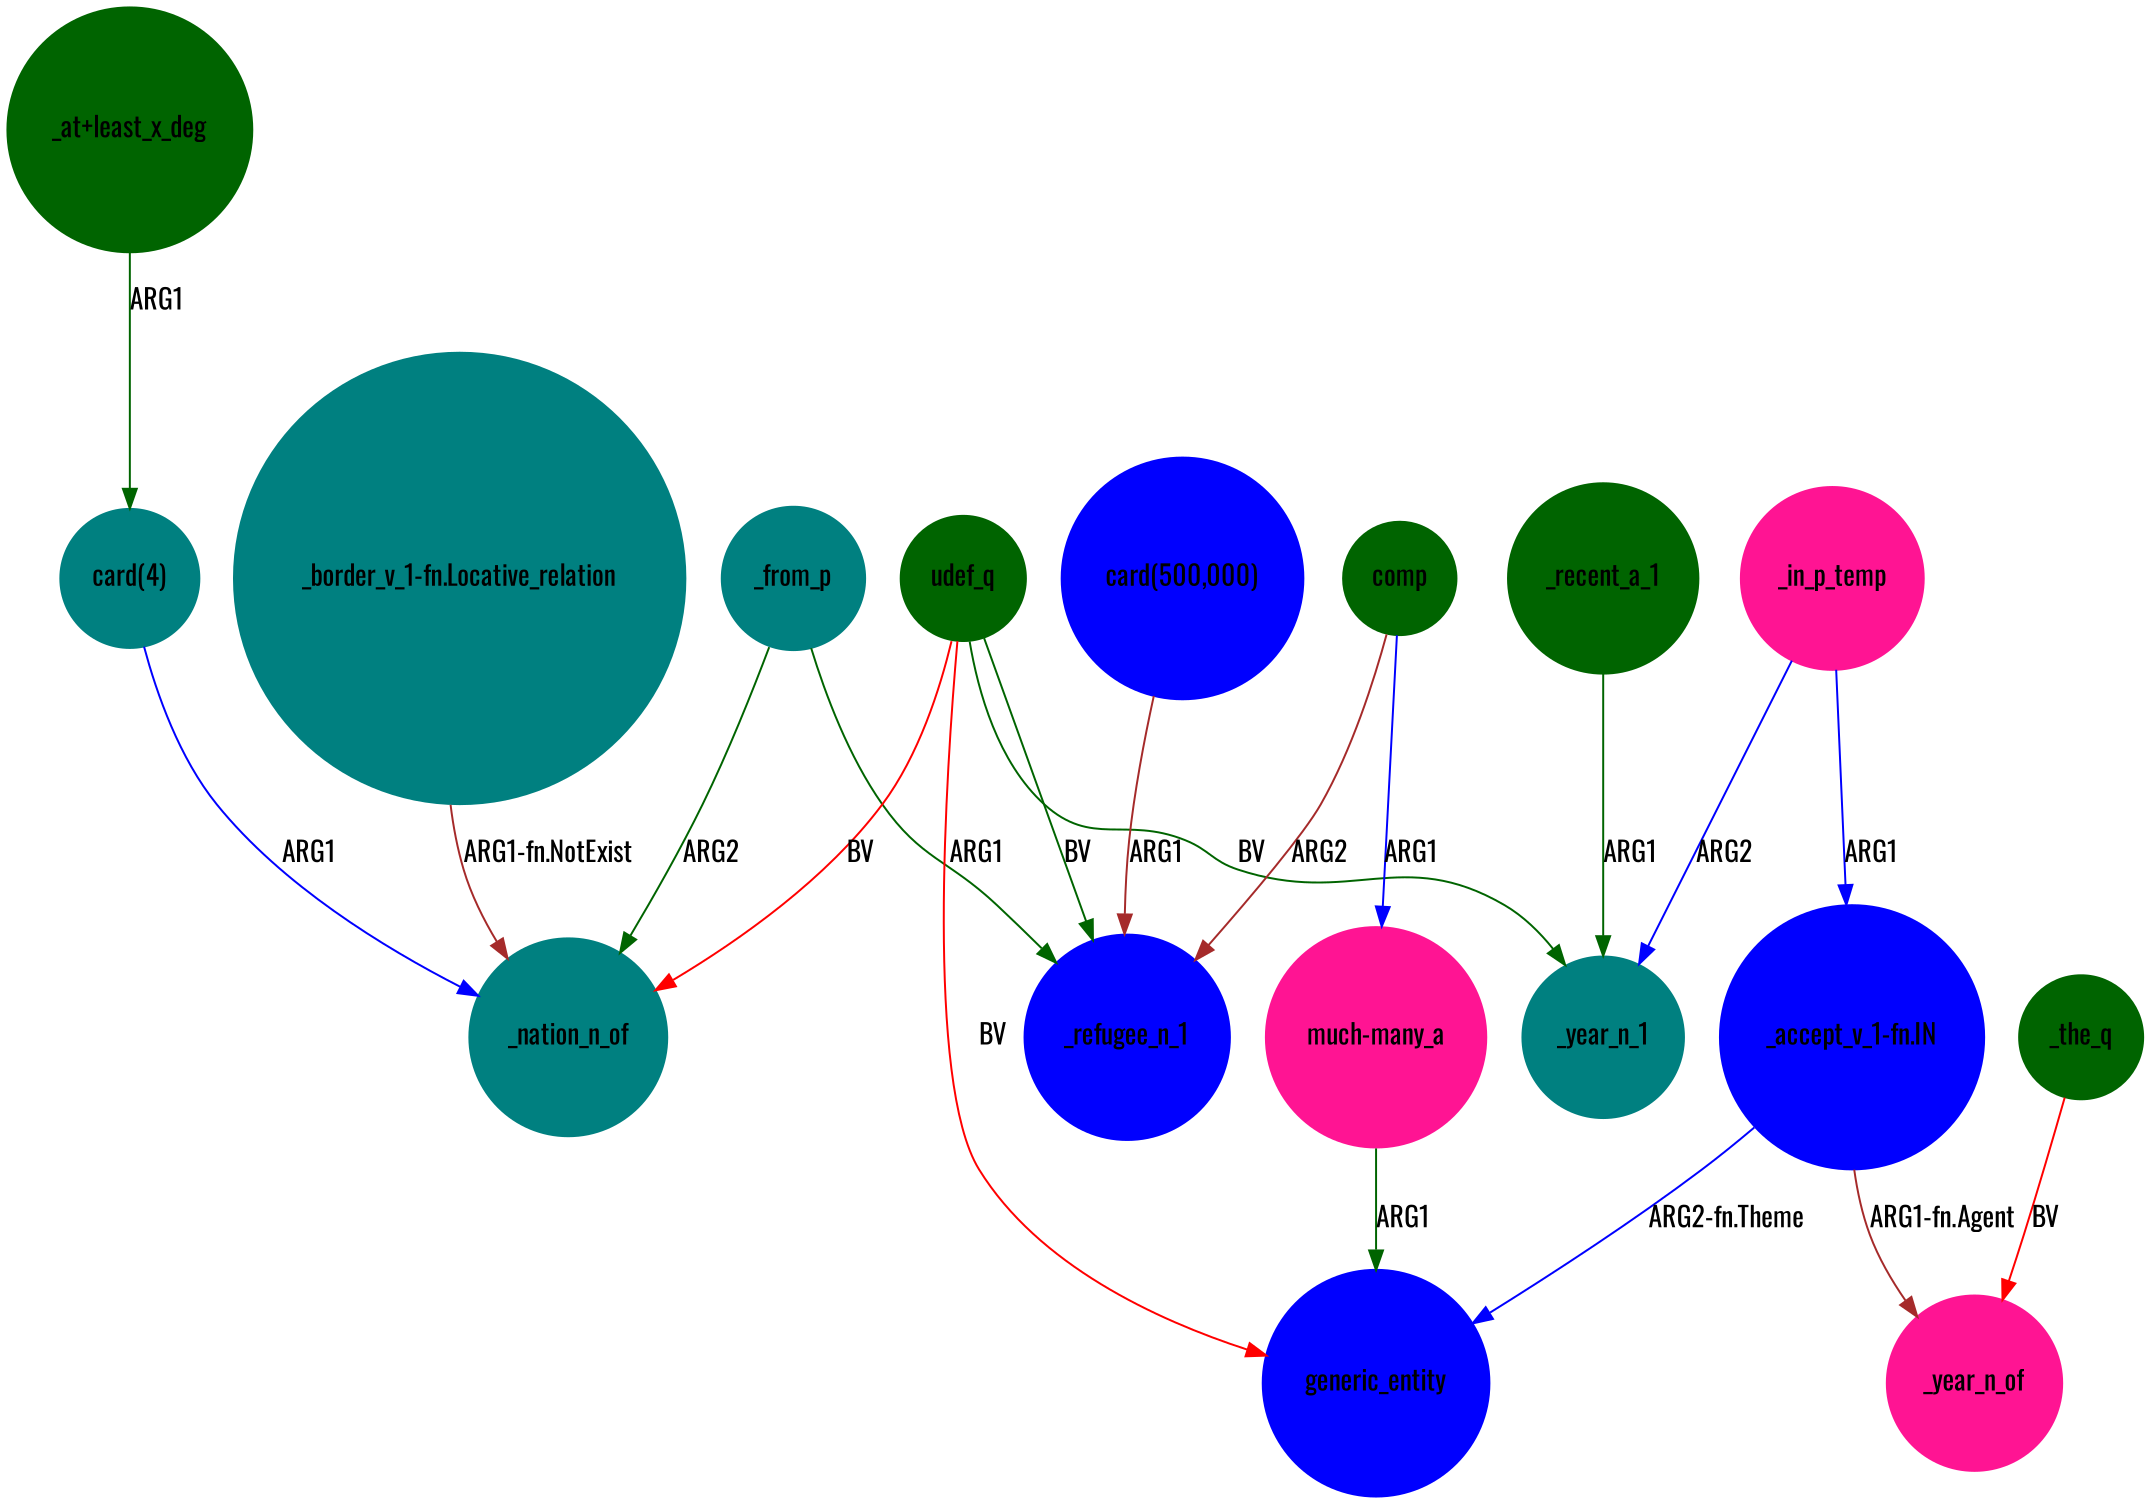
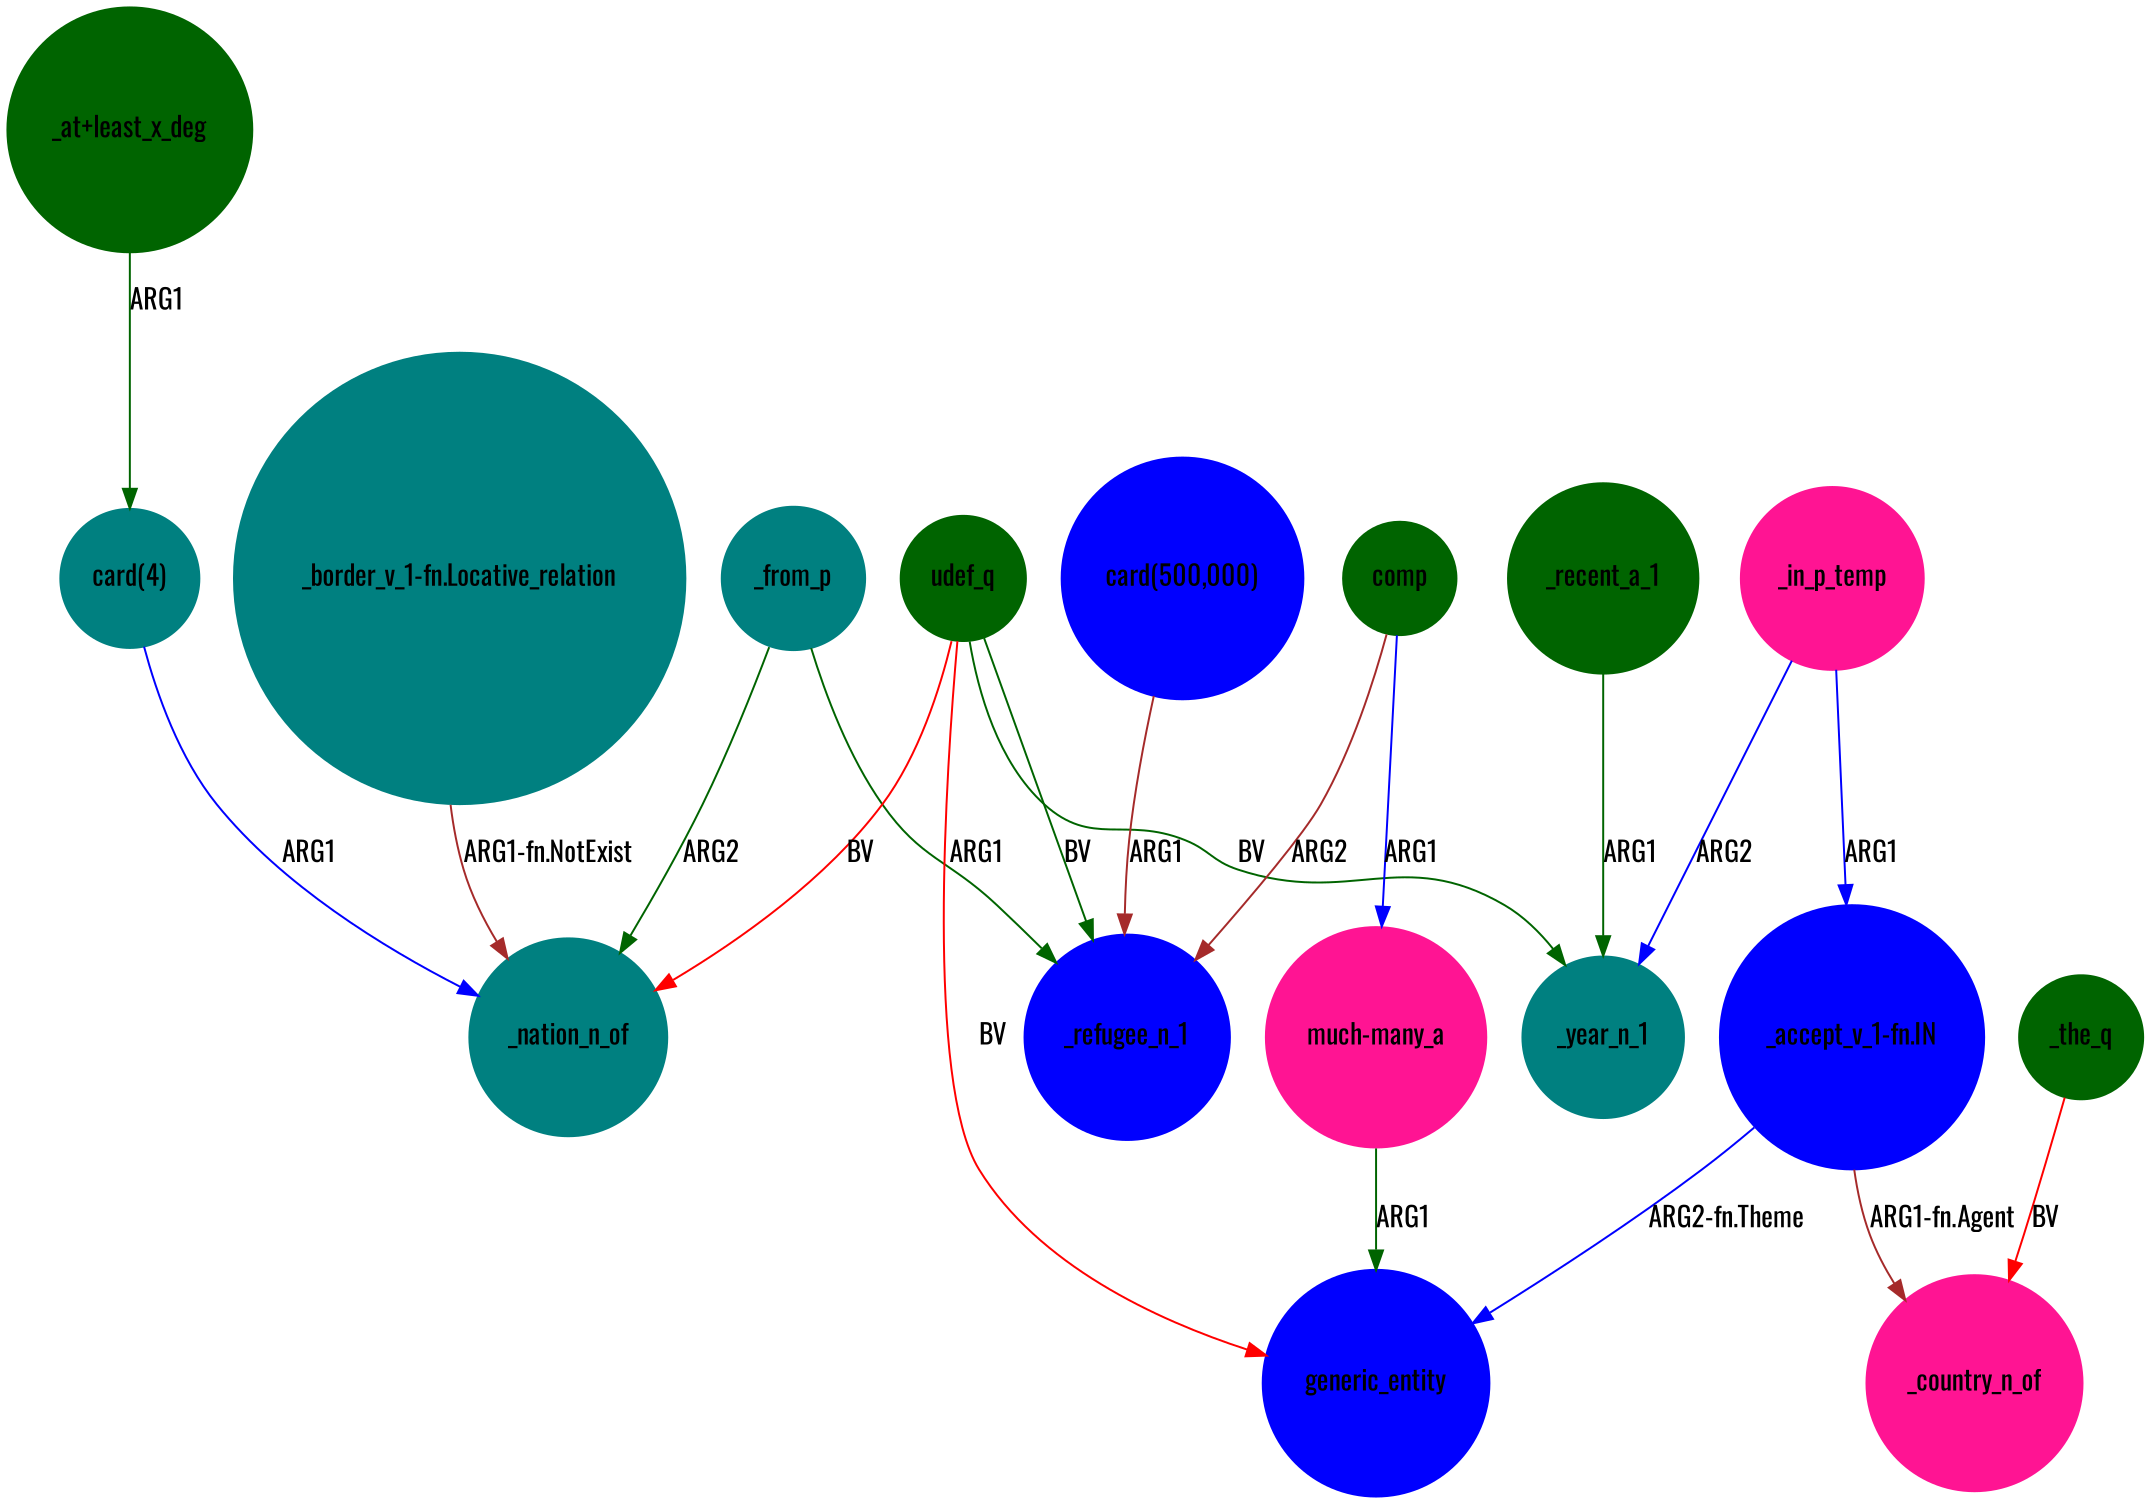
(1974, 1383) -> (1974, 1383)
